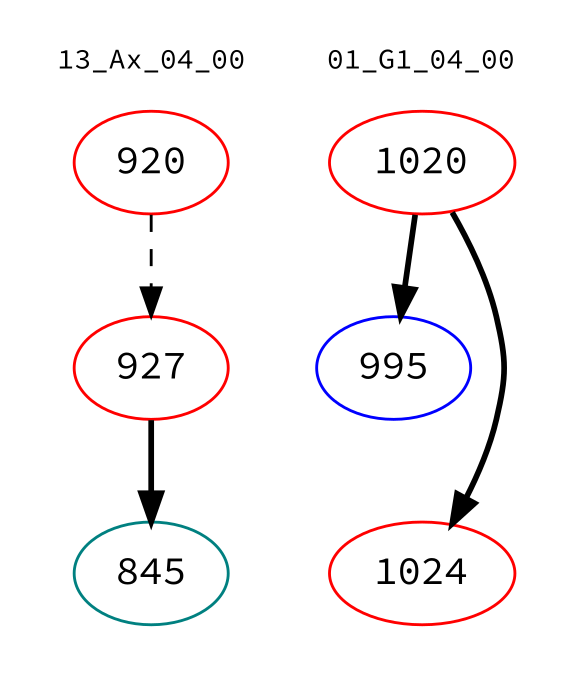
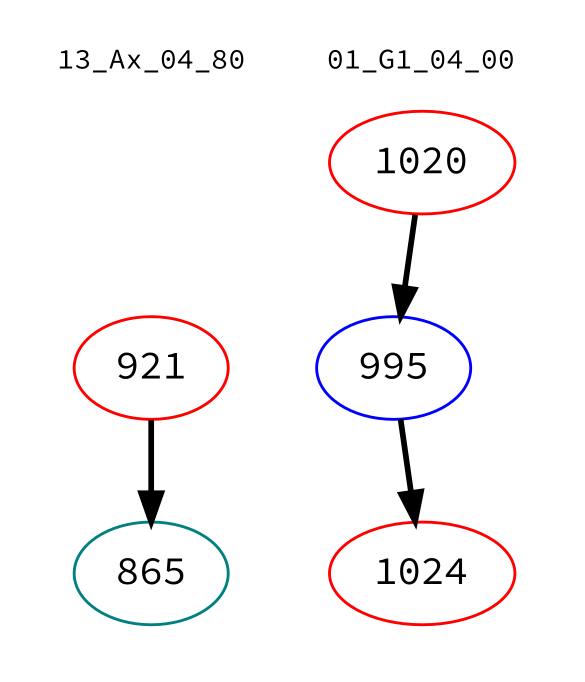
(153, 61) -> (153, 61)
(151, 163) -> none
(503, 353) -> (406, 456)
(151, 368) -> (151, 368)
(151, 573) -> (151, 573)
